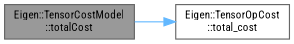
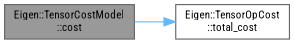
(69, 22) -> (69, 22)
